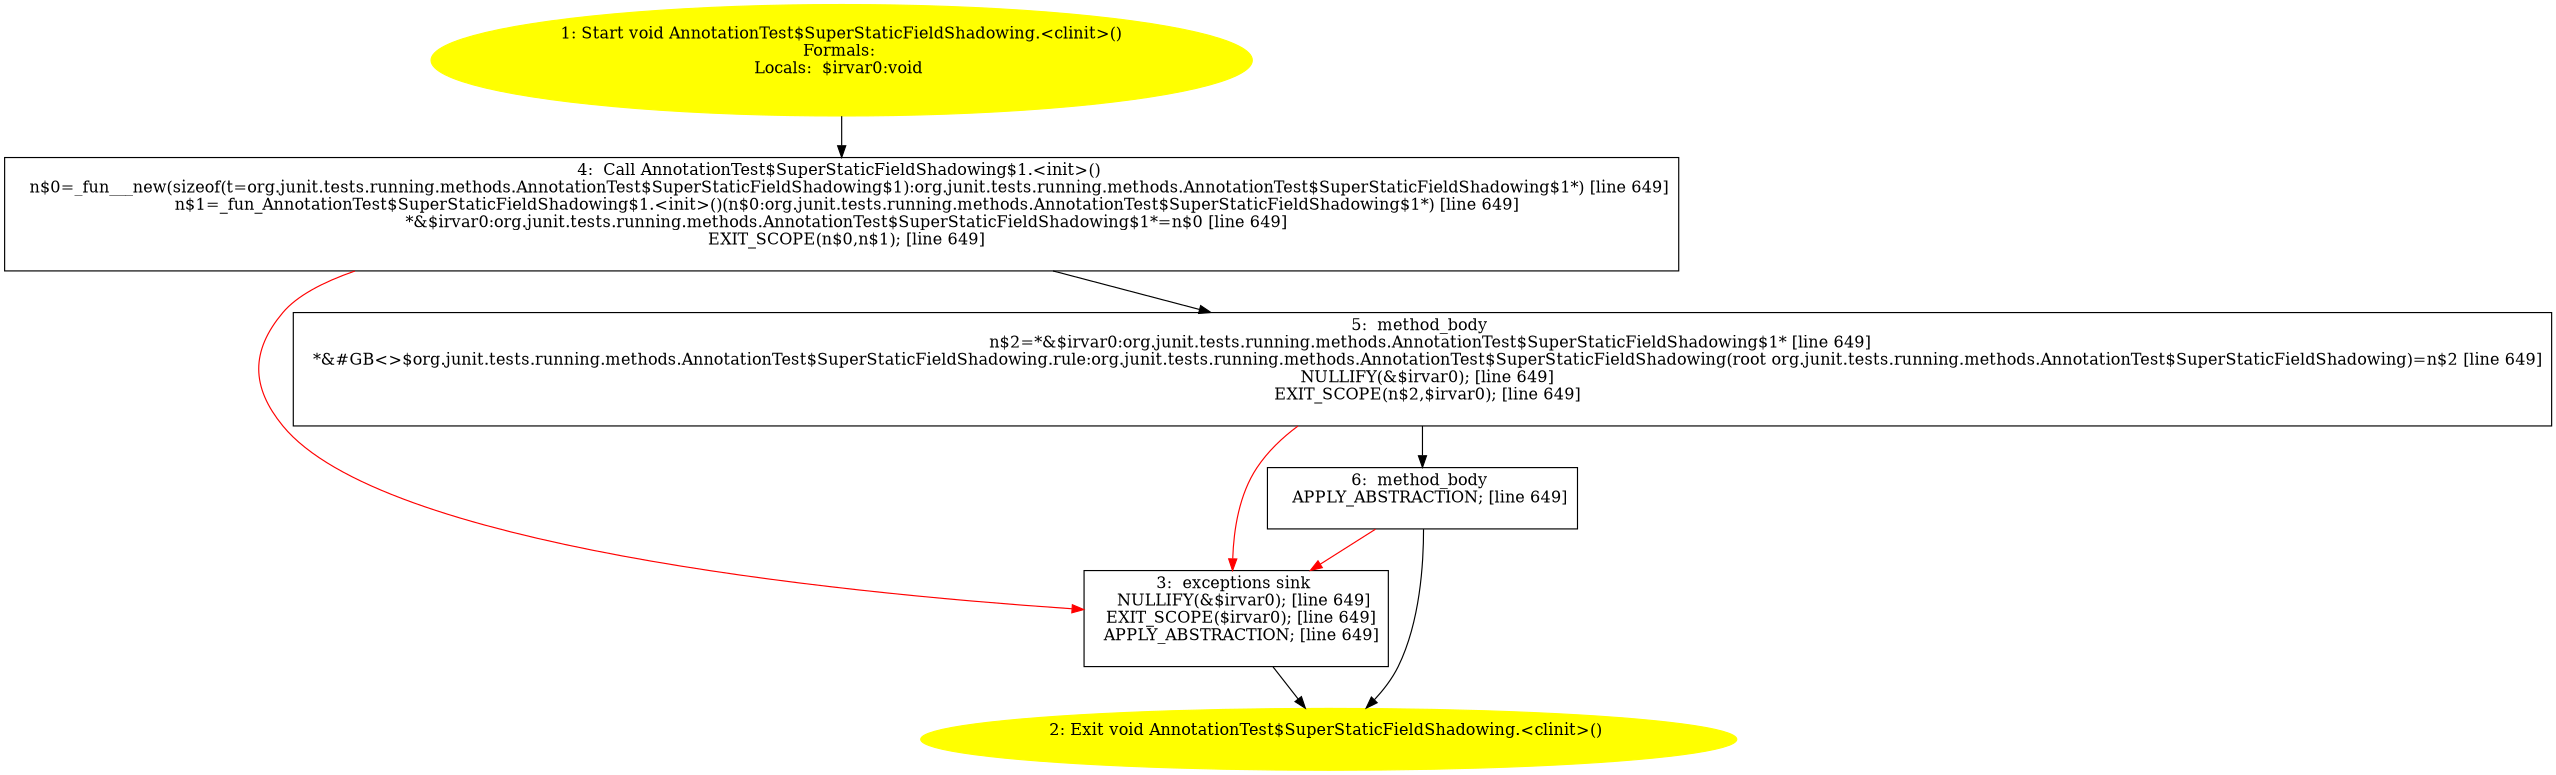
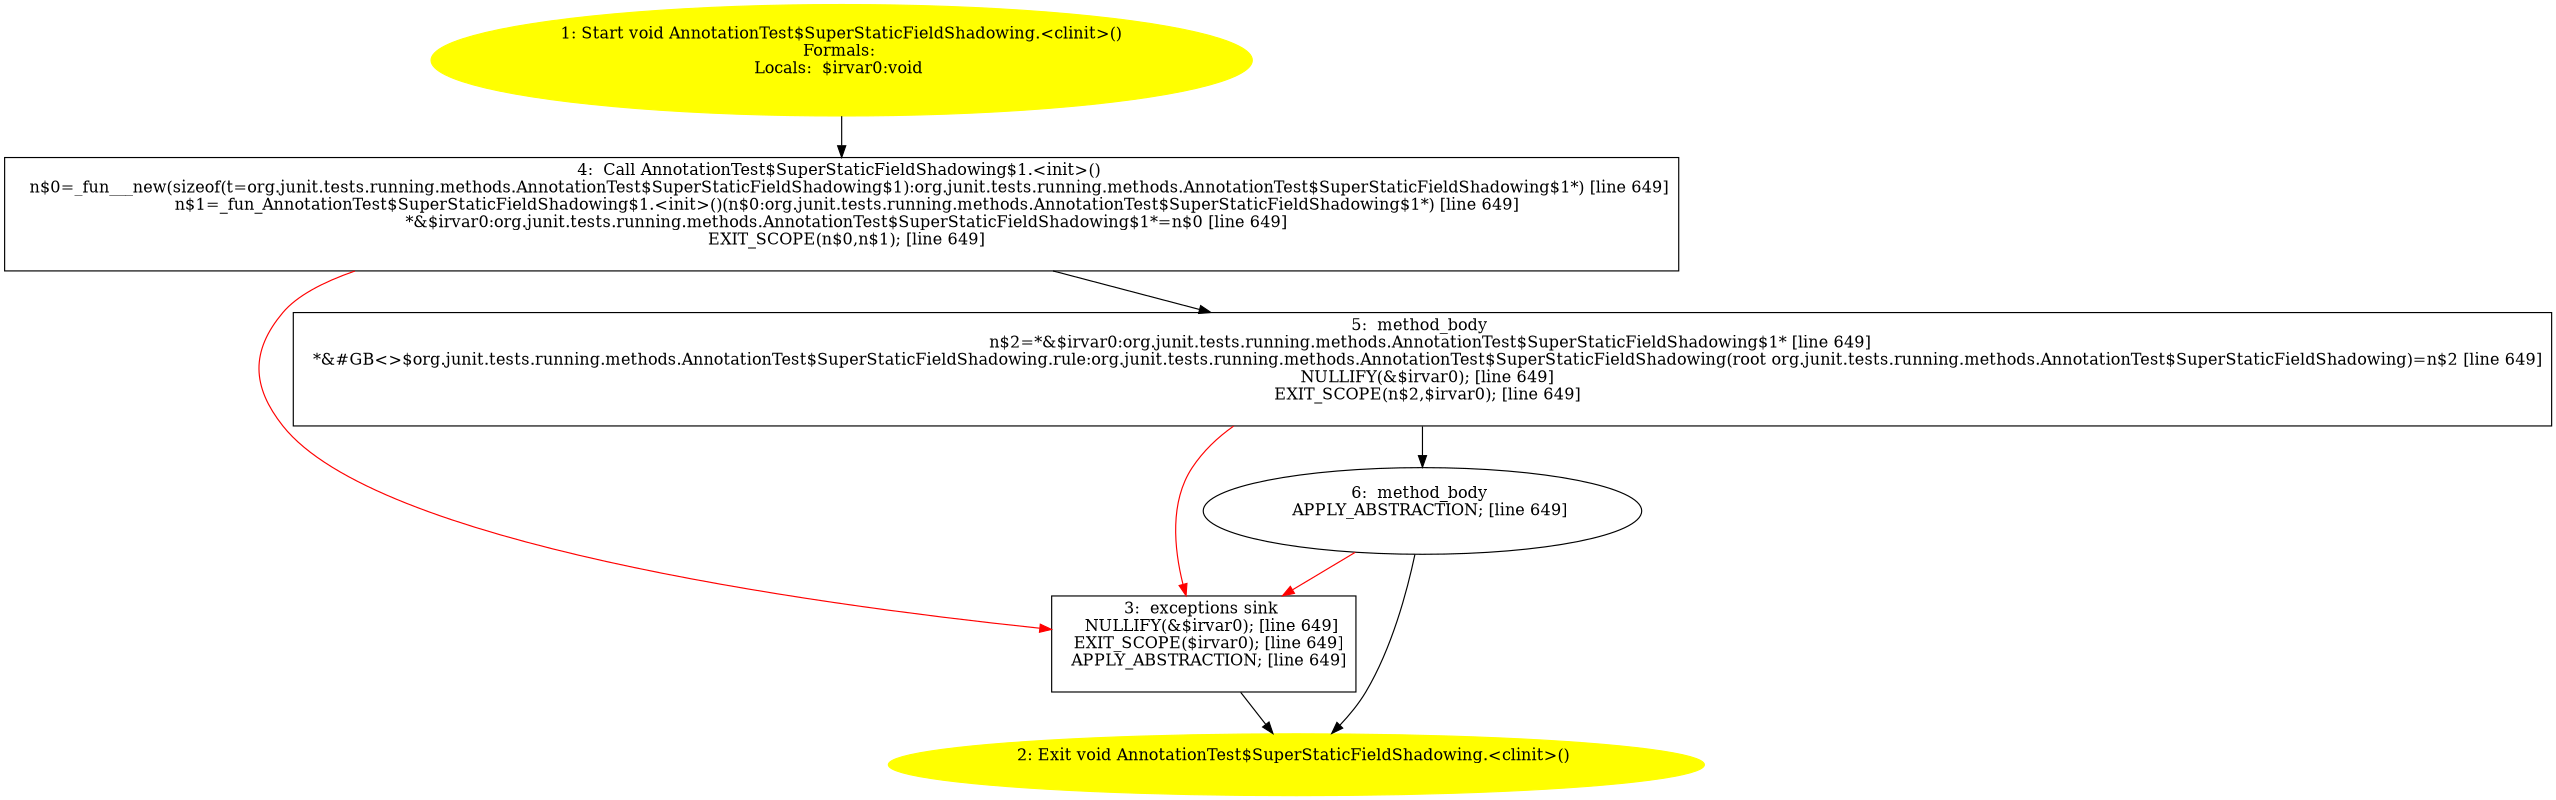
(1422, 498) -> (1422, 511)
